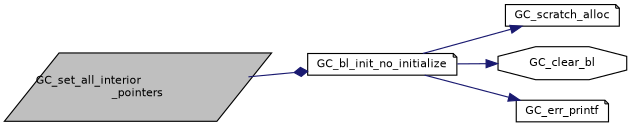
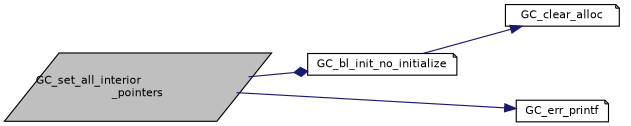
(562, 15) -> (562, 15)
(562, 63) -> none
(467, 86) -> (371, 100)
